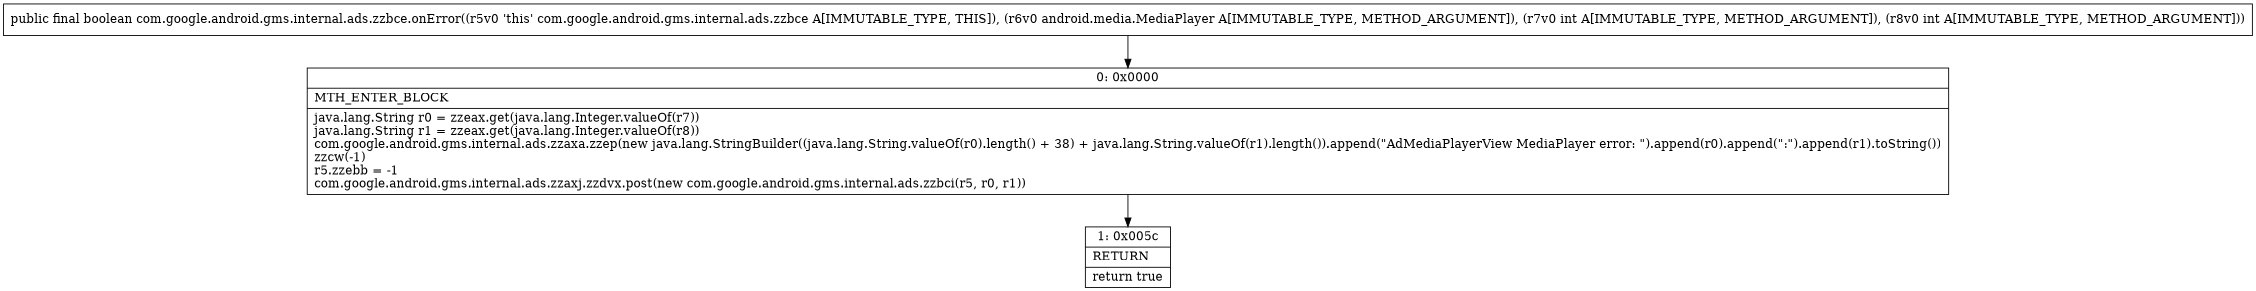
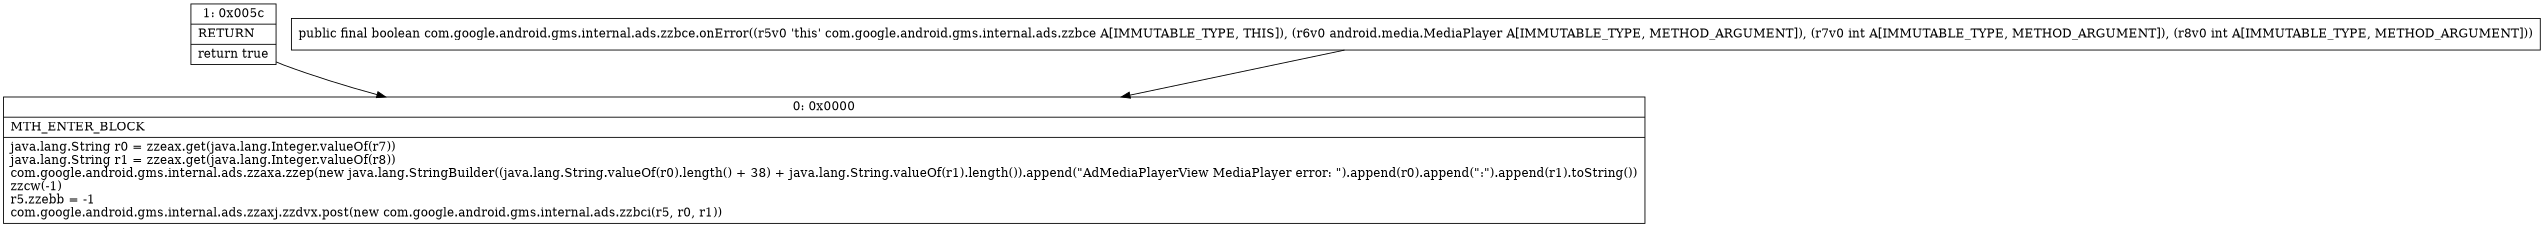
(1128, 206) -> (326, 80)
